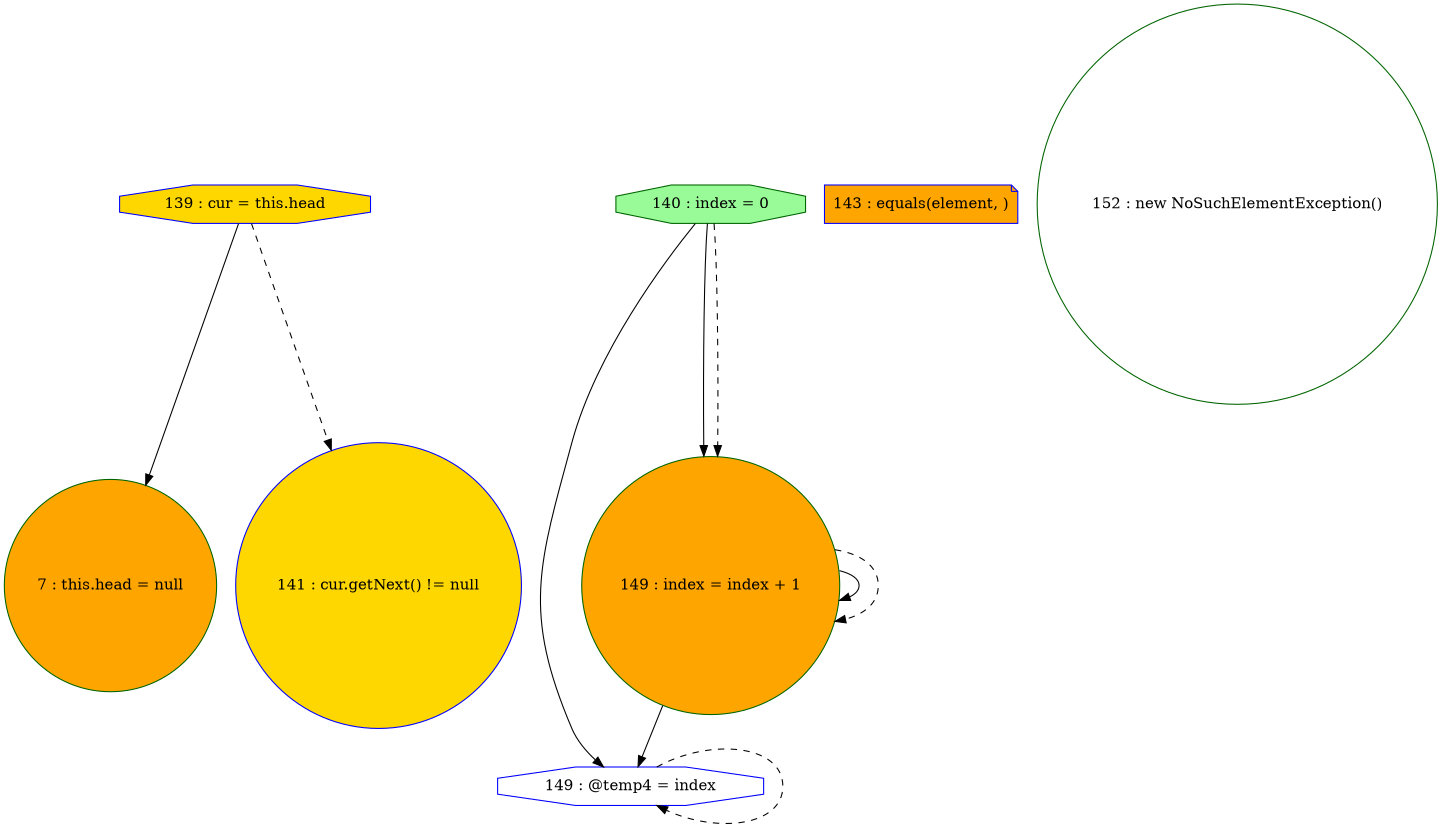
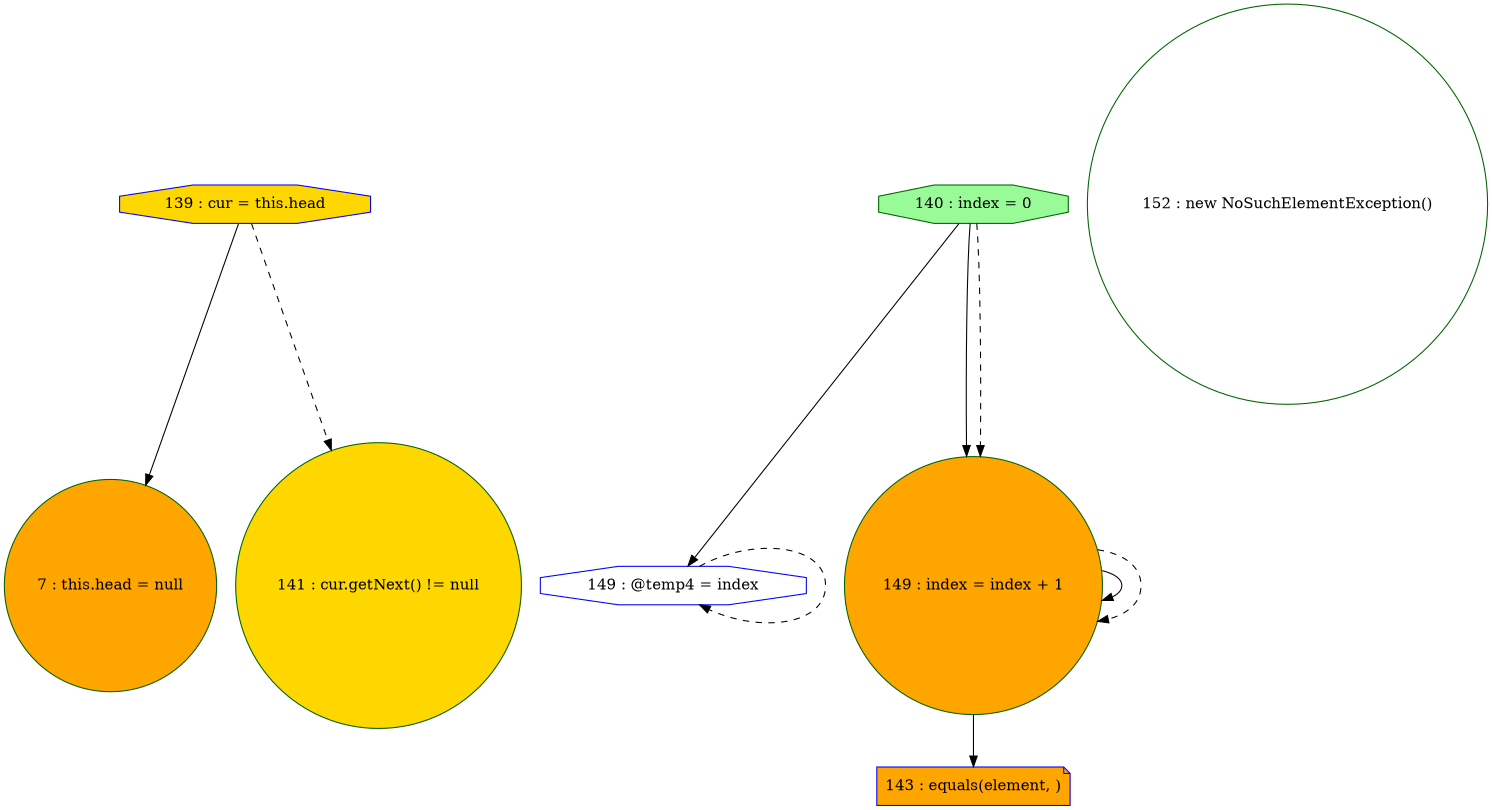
(379, 586) -> (379, 586)
(652, 731) -> (973, 735)
